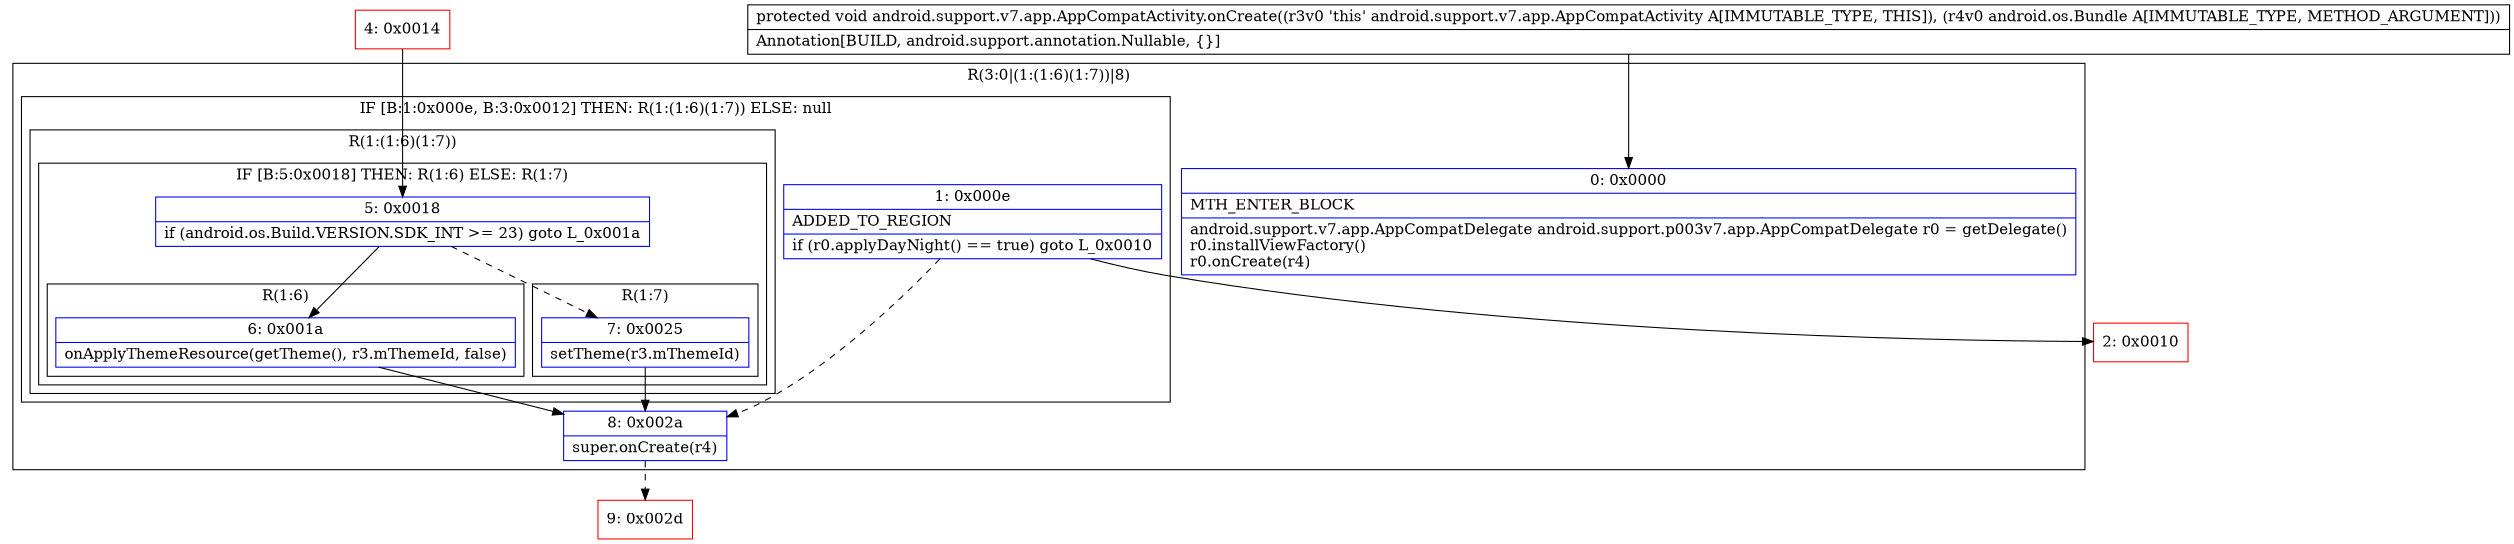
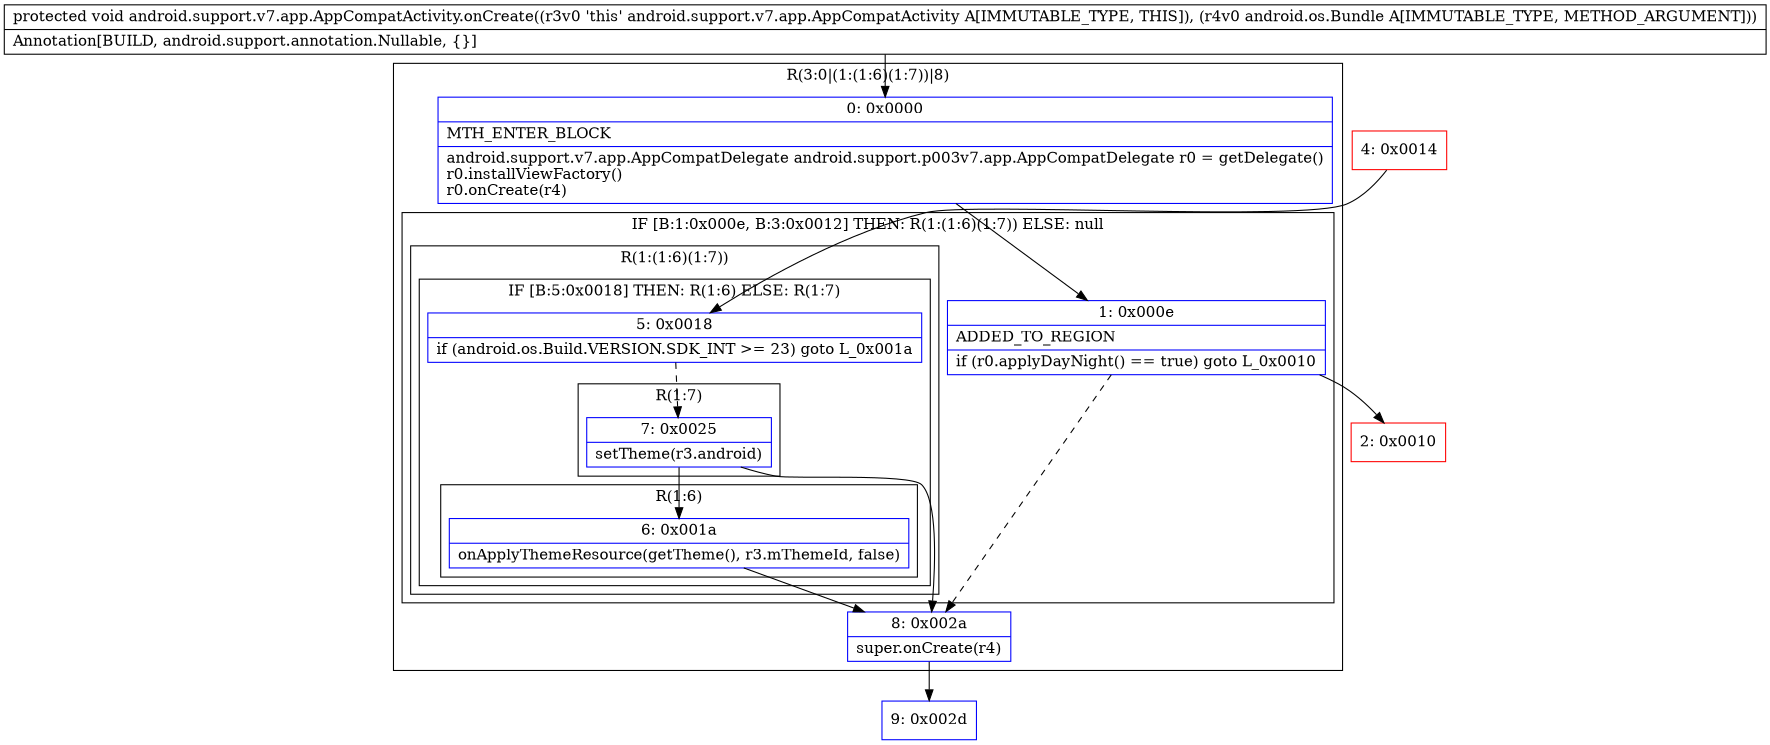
none -> (1017, 249)
(350, 276) -> (679, 491)
(645, 354) -> (679, 454)
(645, 476) -> (929, 677)
(645, 520) -> (929, 720)
